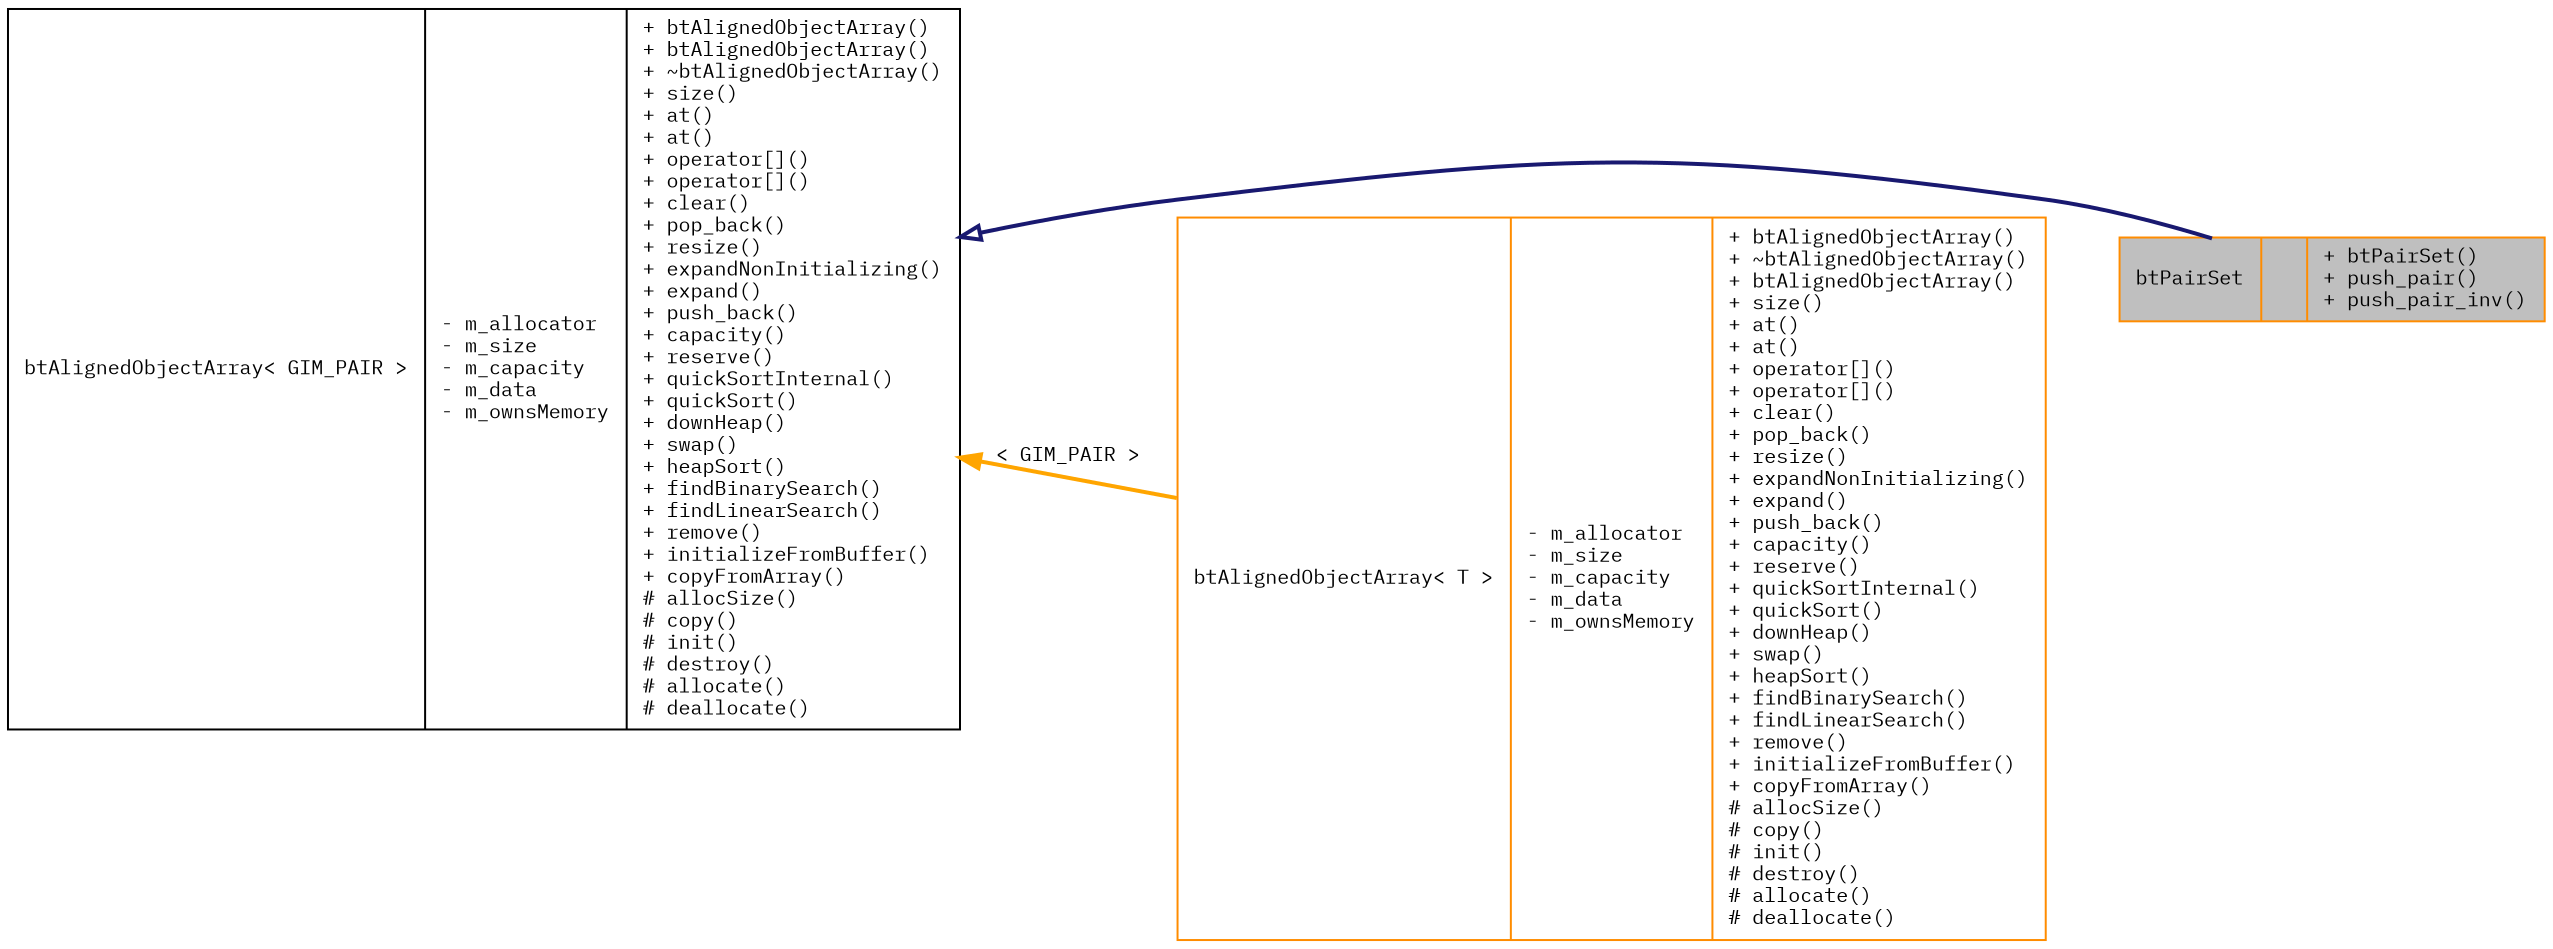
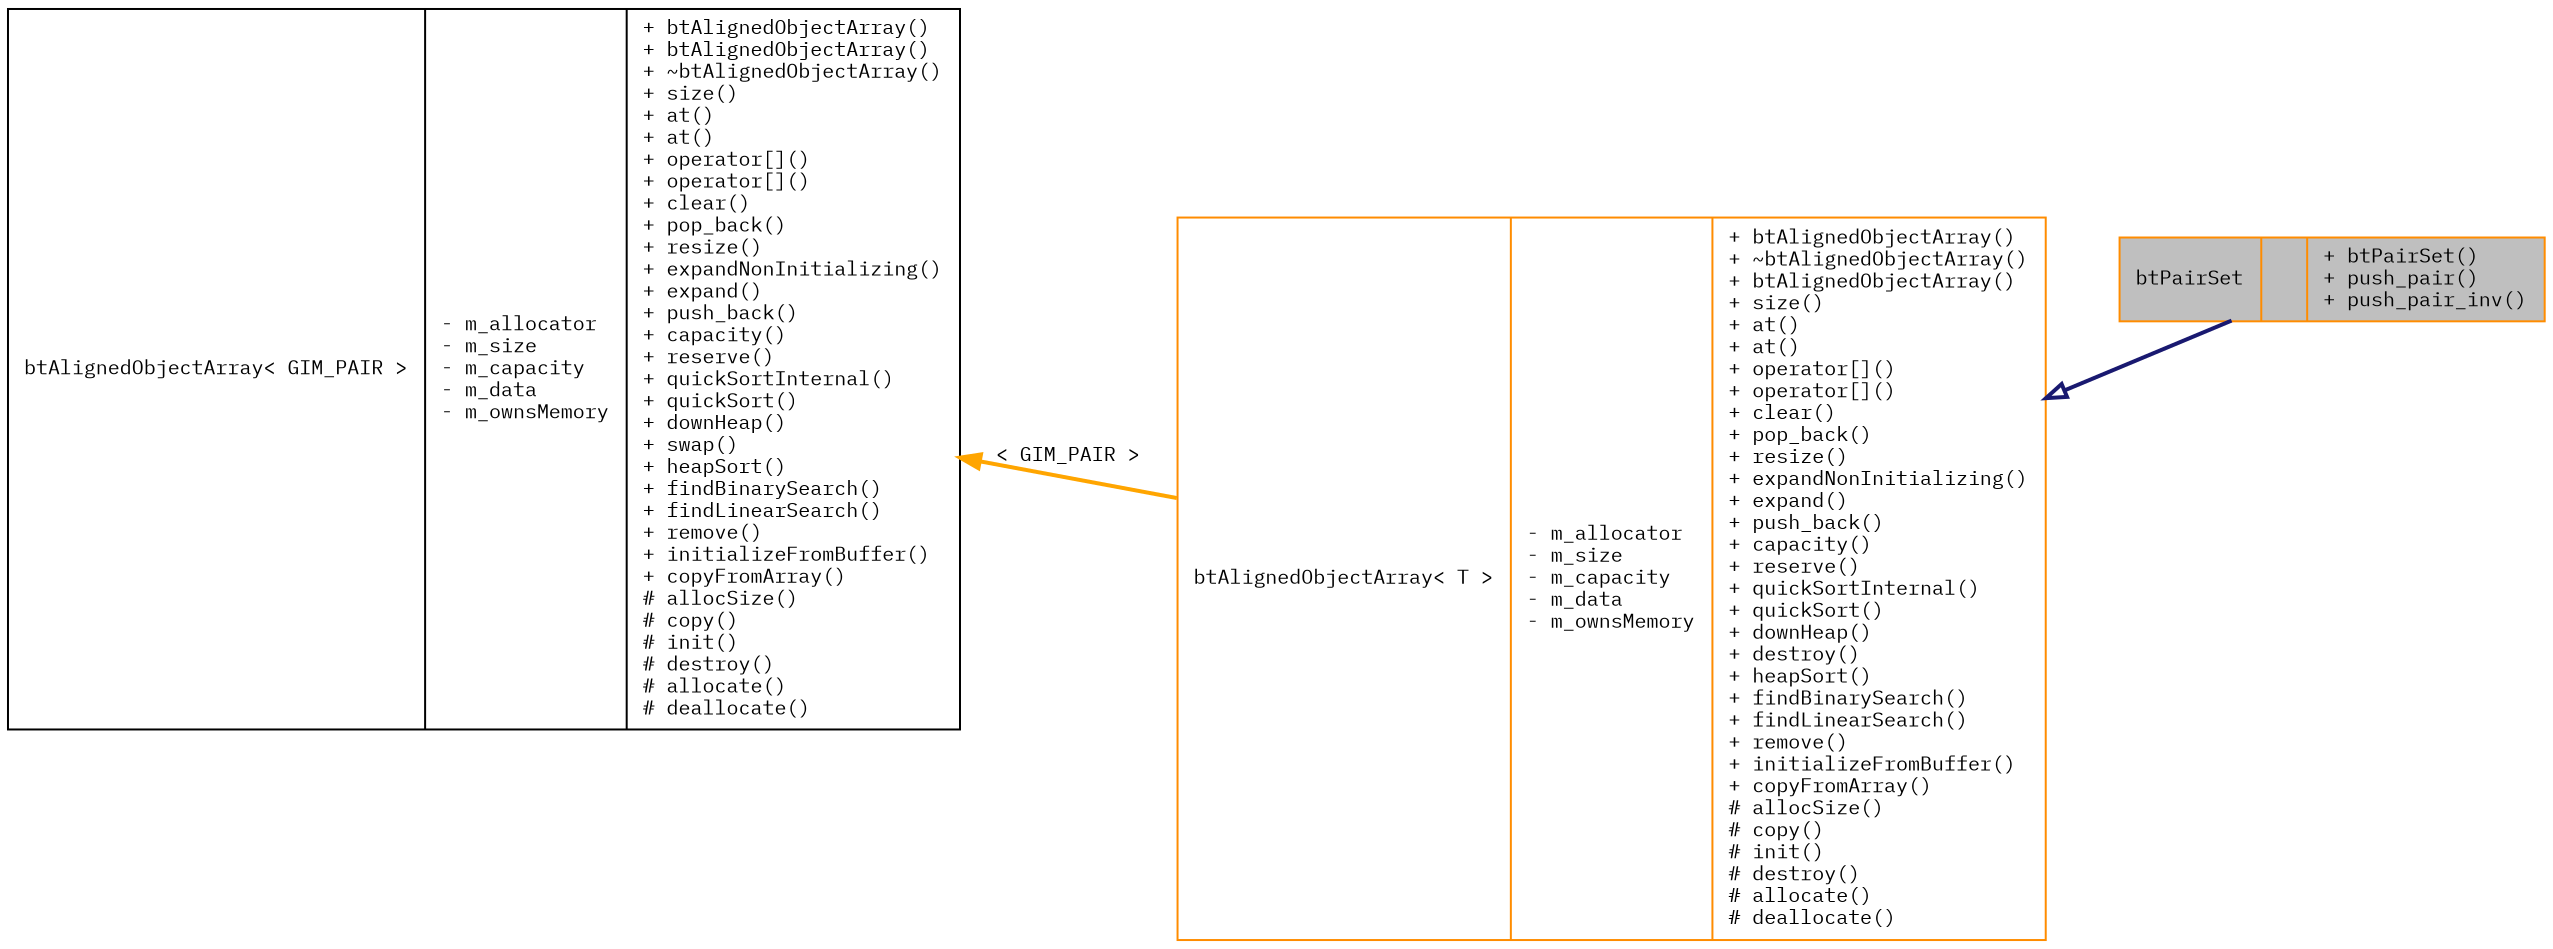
(1597, 163) -> (2148, 355)
(1777, 655) -> (1795, 655)
